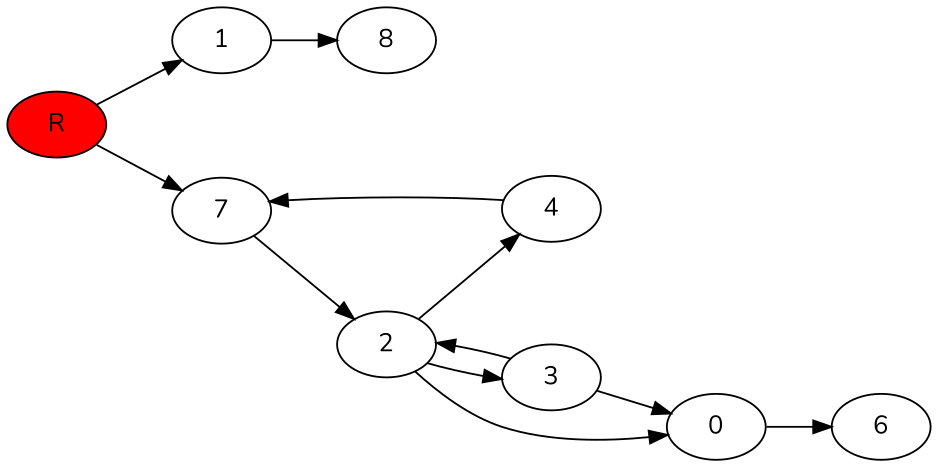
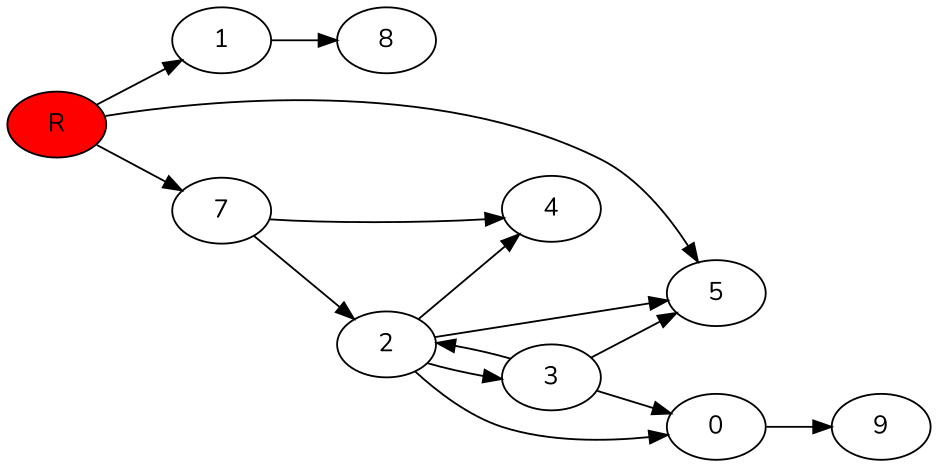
(396, 197) -> (377, 222)
none -> (716, 293)
(881, 427) -> (881, 427)
